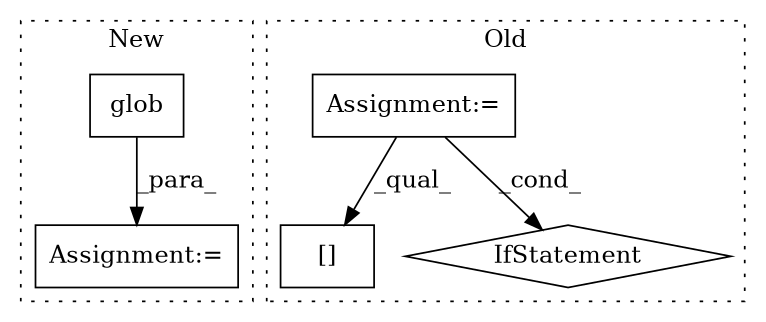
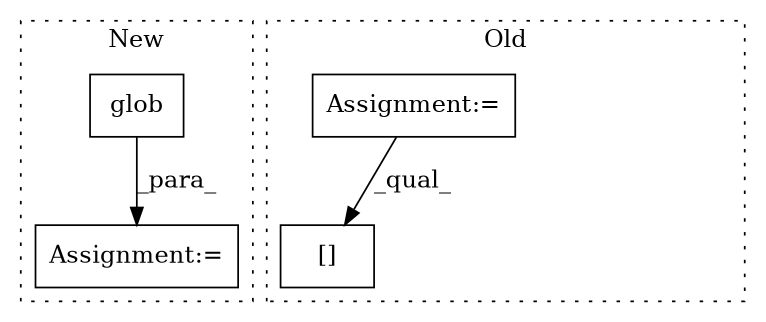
(568, 256) -> none
